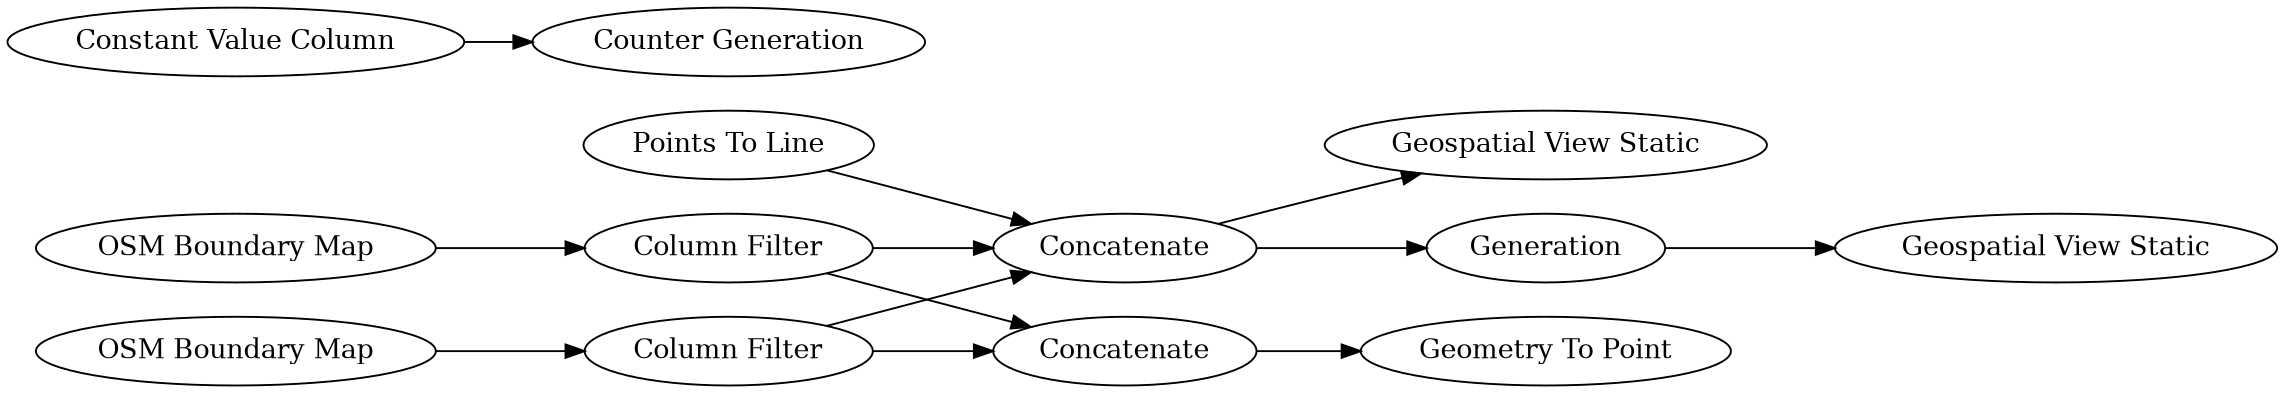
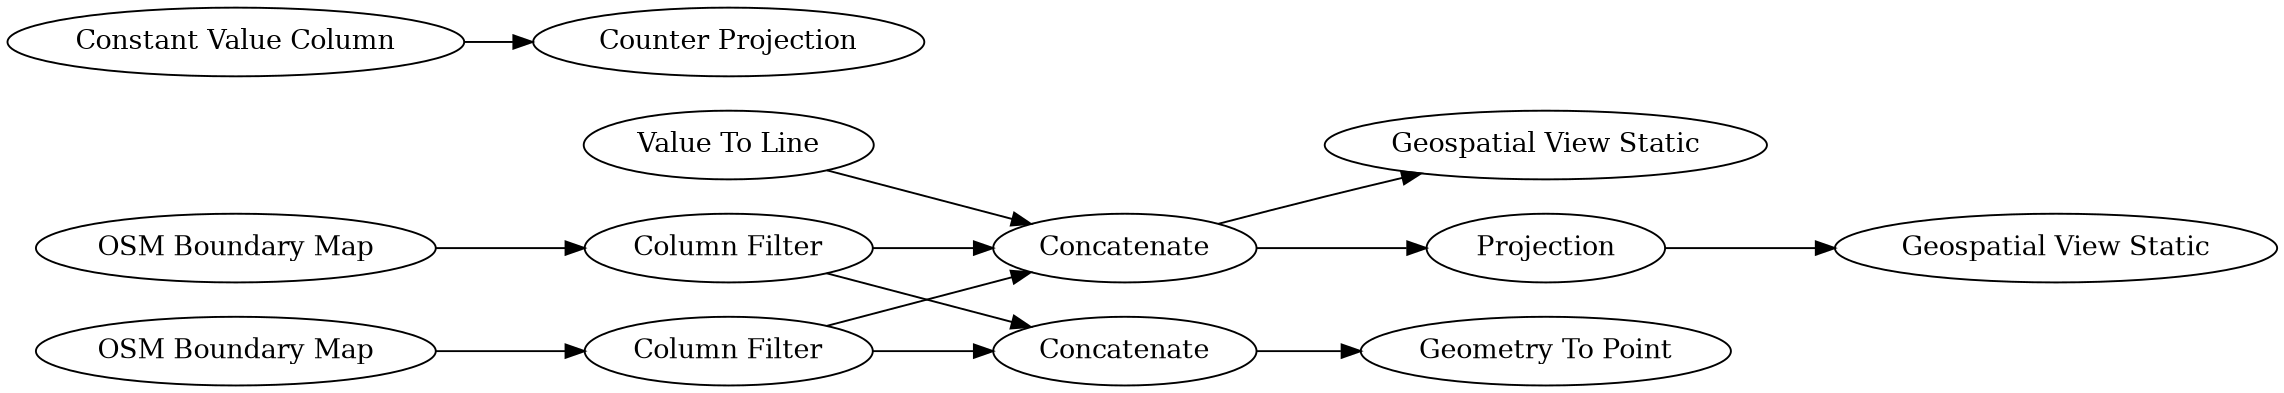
(729, 42) -> (729, 42)
(729, 145) -> (729, 145)
(1546, 248) -> (1546, 248)
